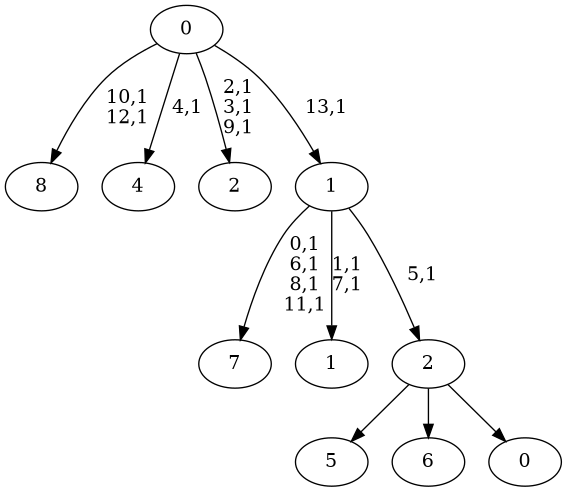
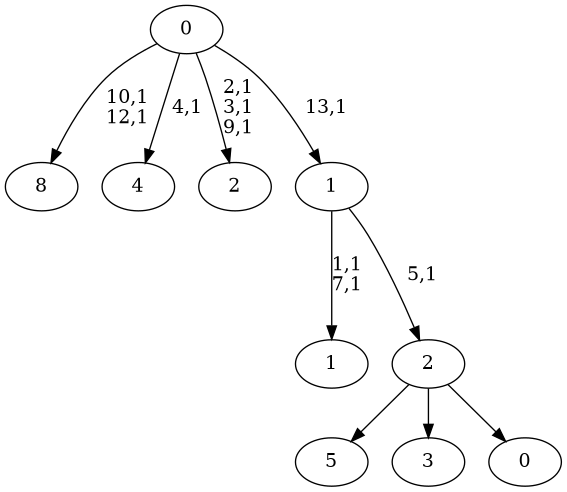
(235, 364) -> none
(428, 462) -> (428, 462)
